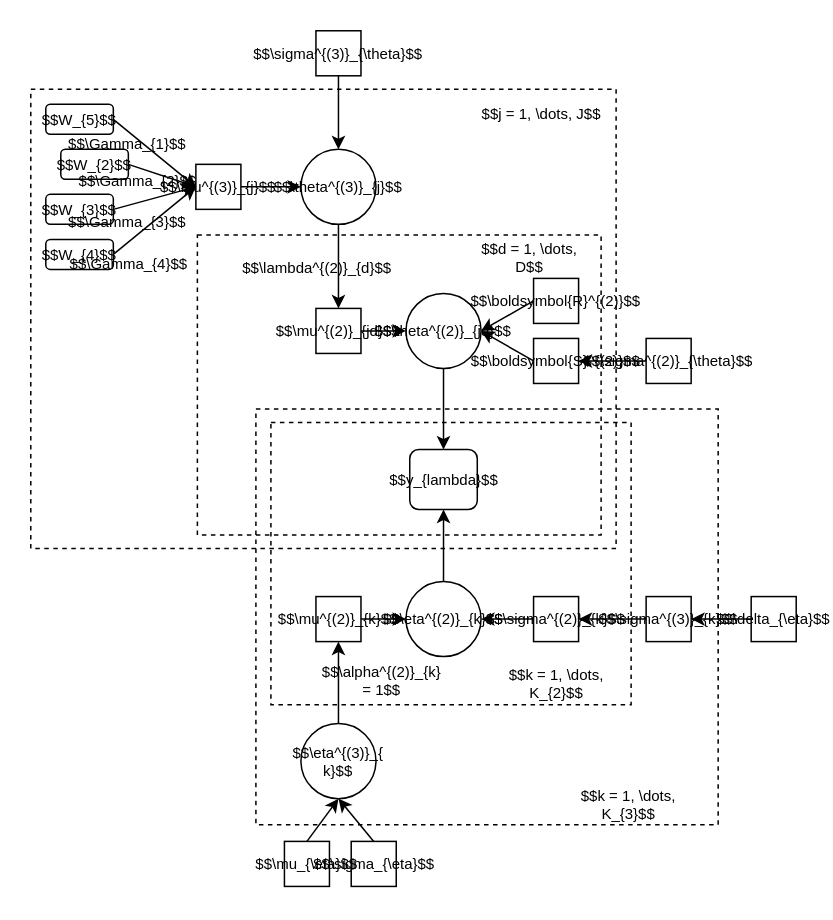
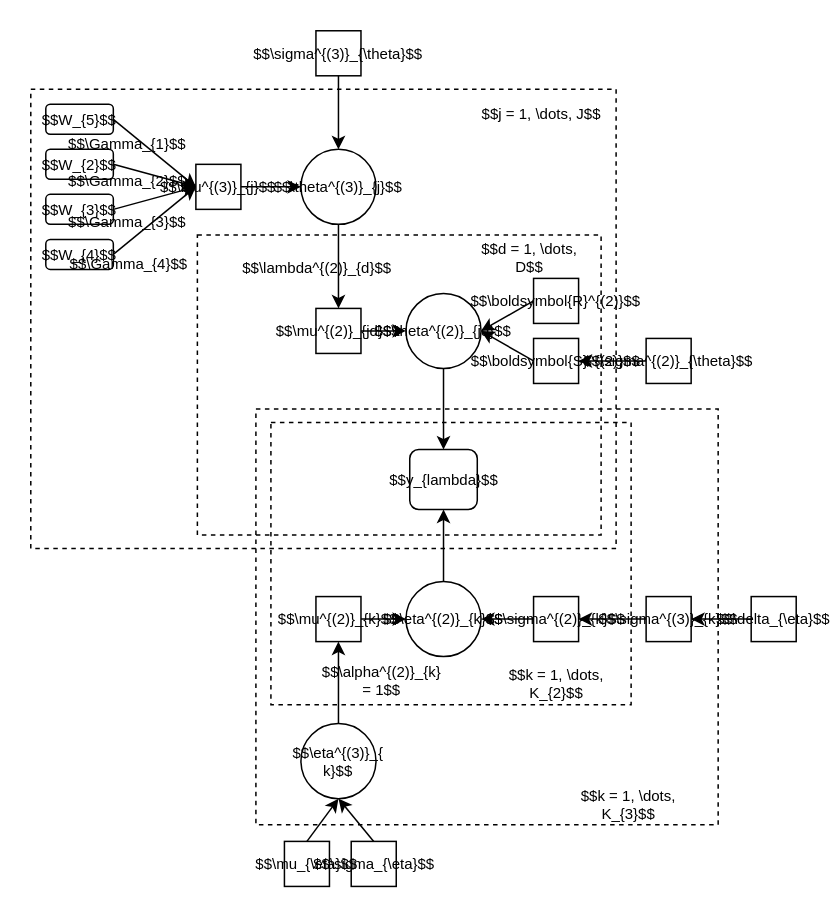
(95, 164) -> (80, 164)
